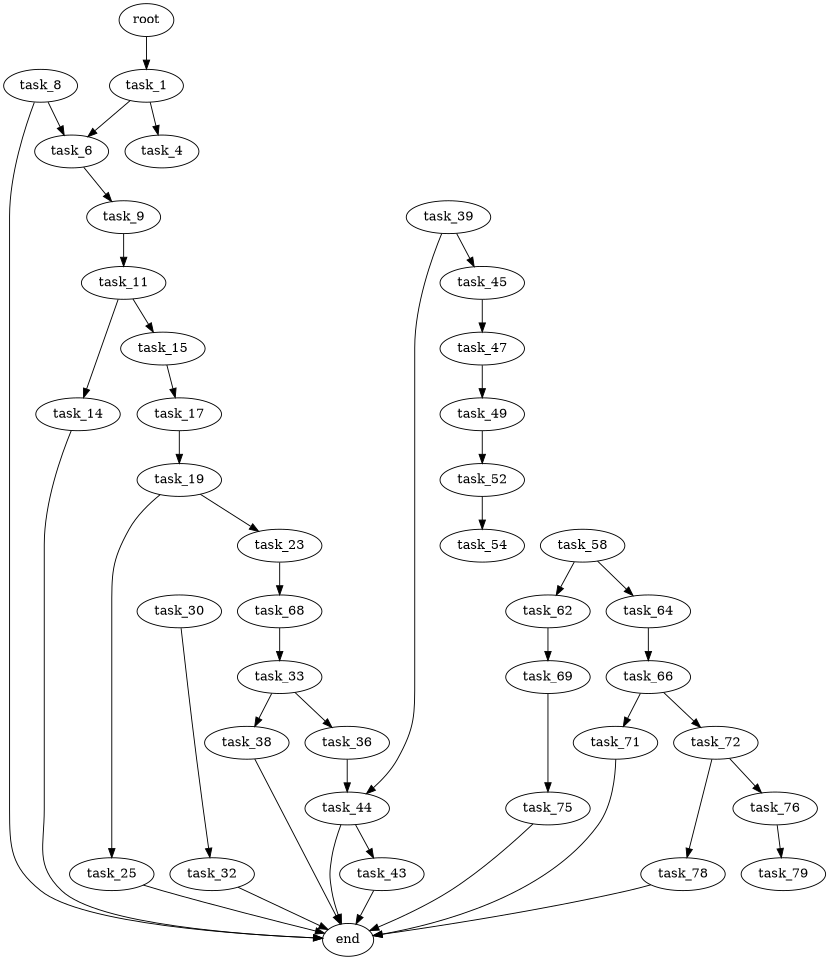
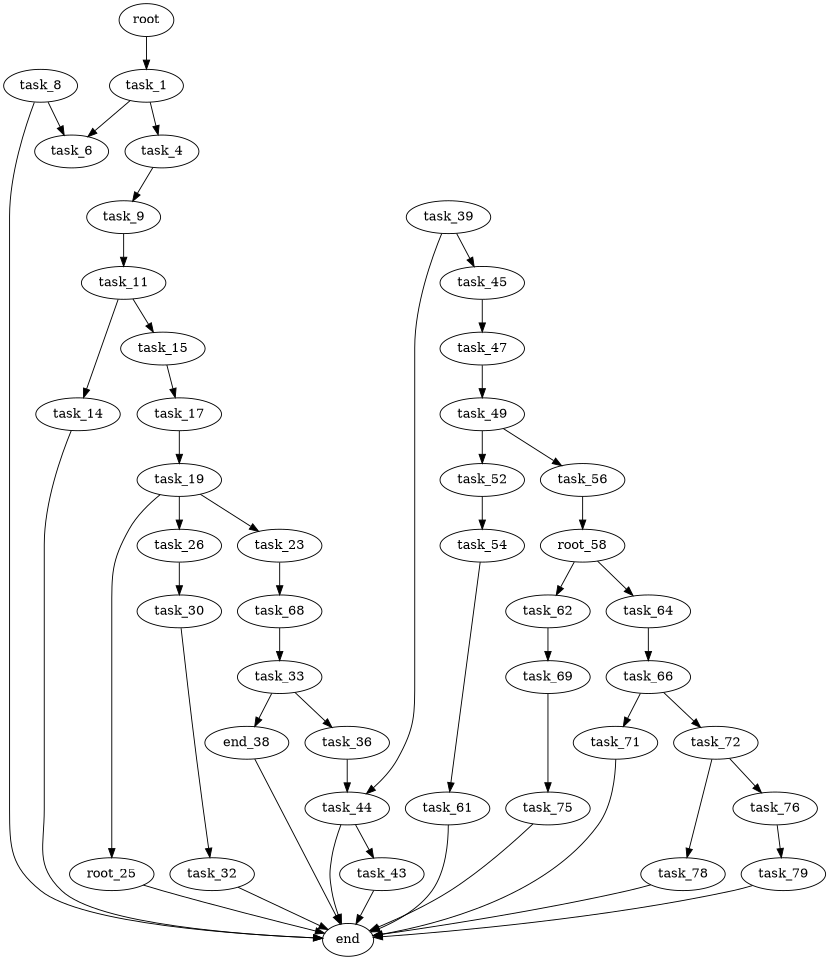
(95, 181) -> (145, 180)
none -> (583, 480)
none -> (179, 546)
(583, 546) -> (583, 546)
(247, 743) -> (247, 743)
none -> (448, 808)
(112, 874) -> (112, 874)
none -> (569, 918)
